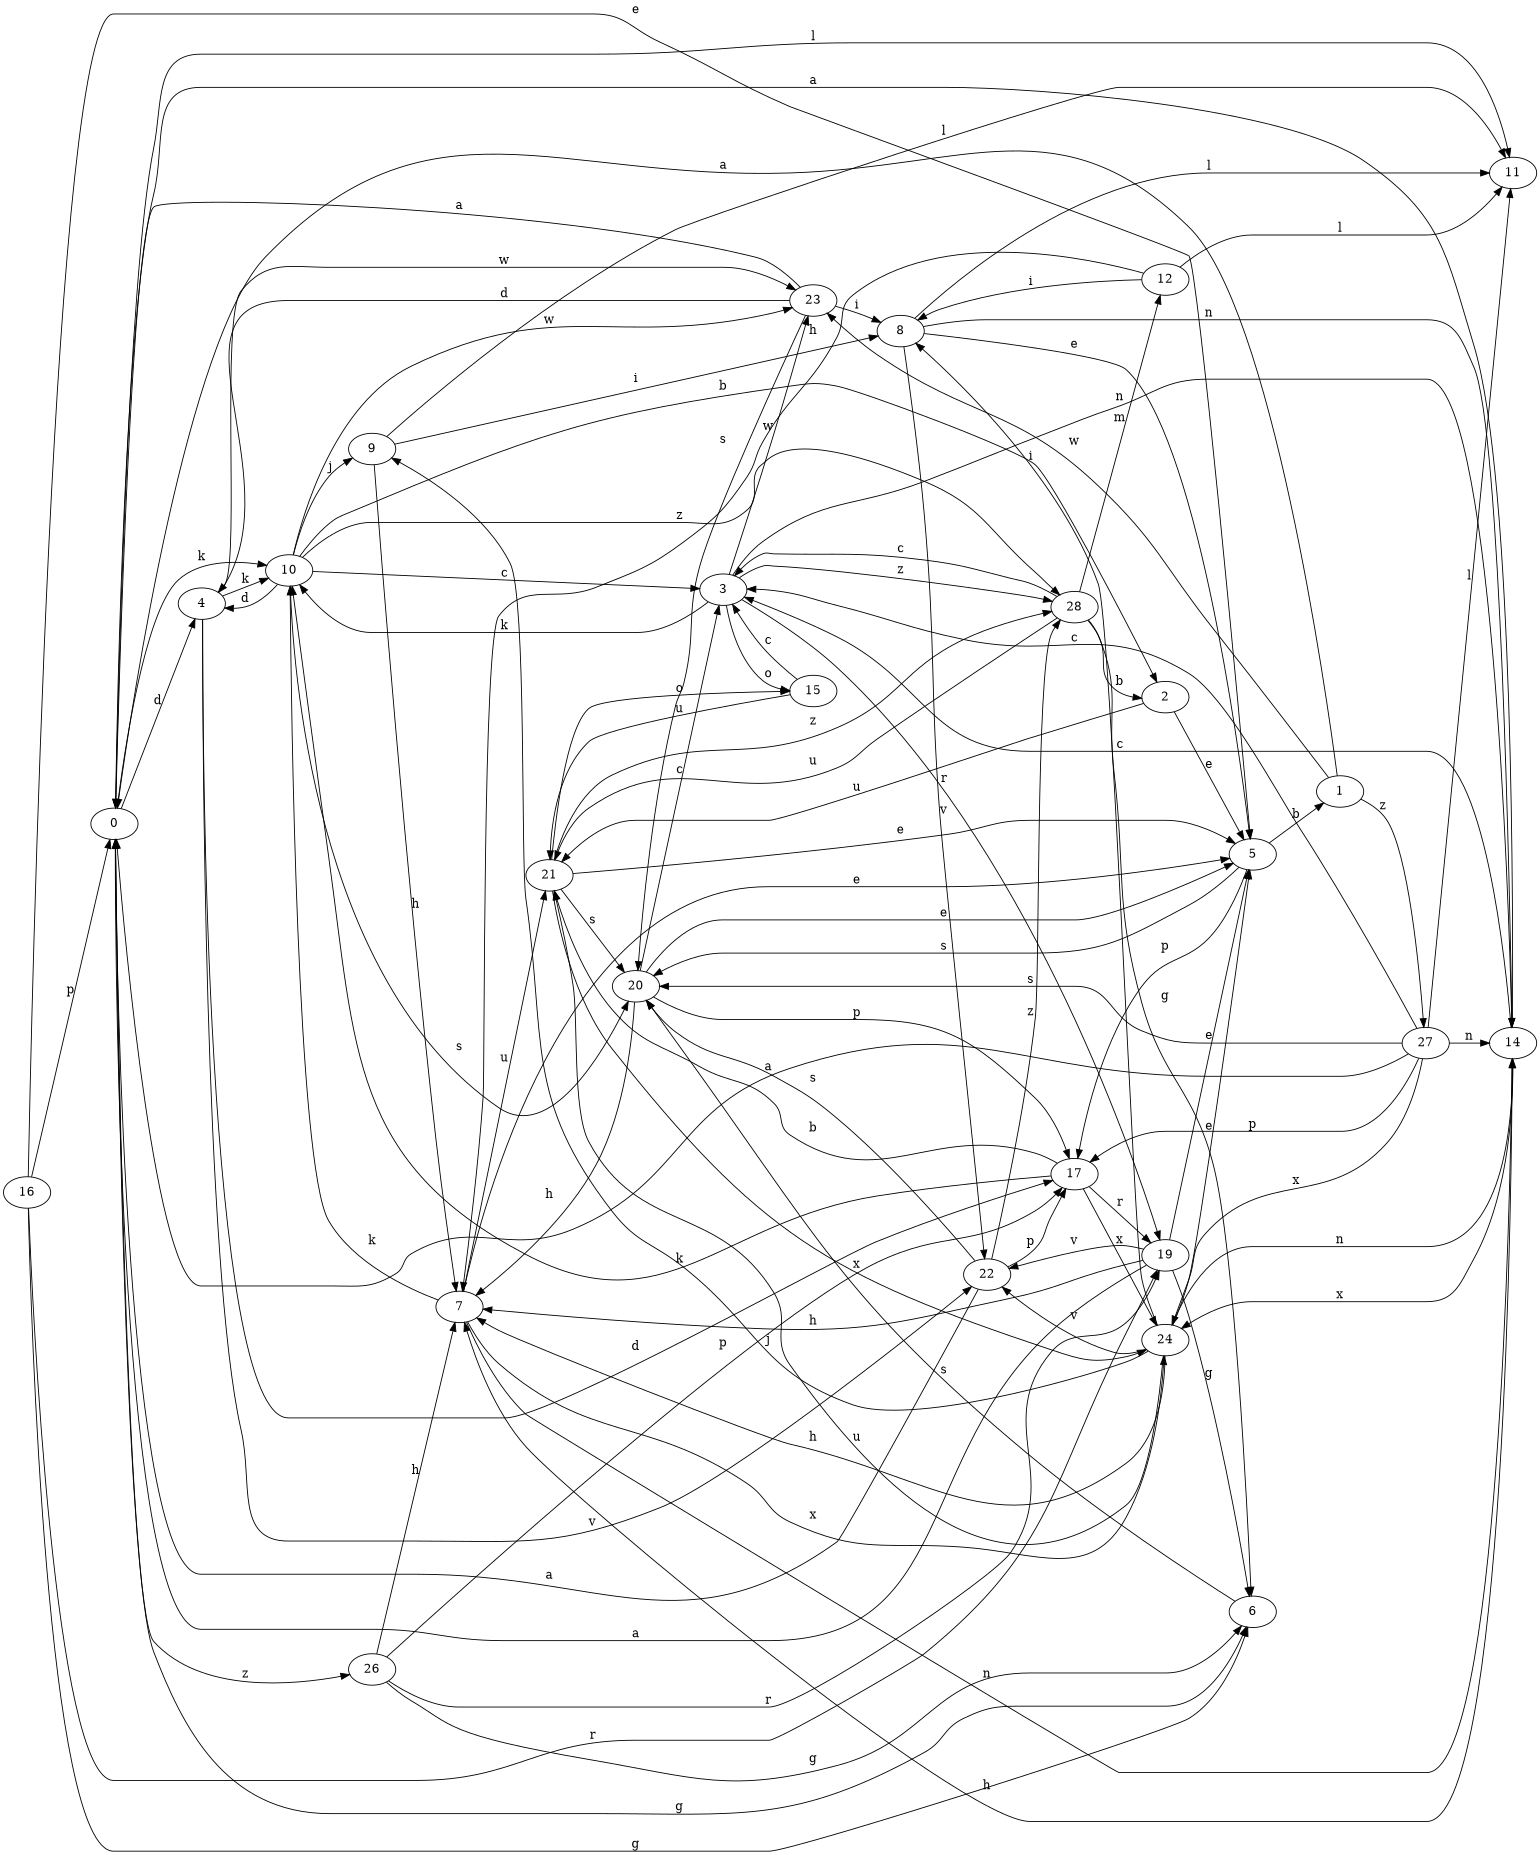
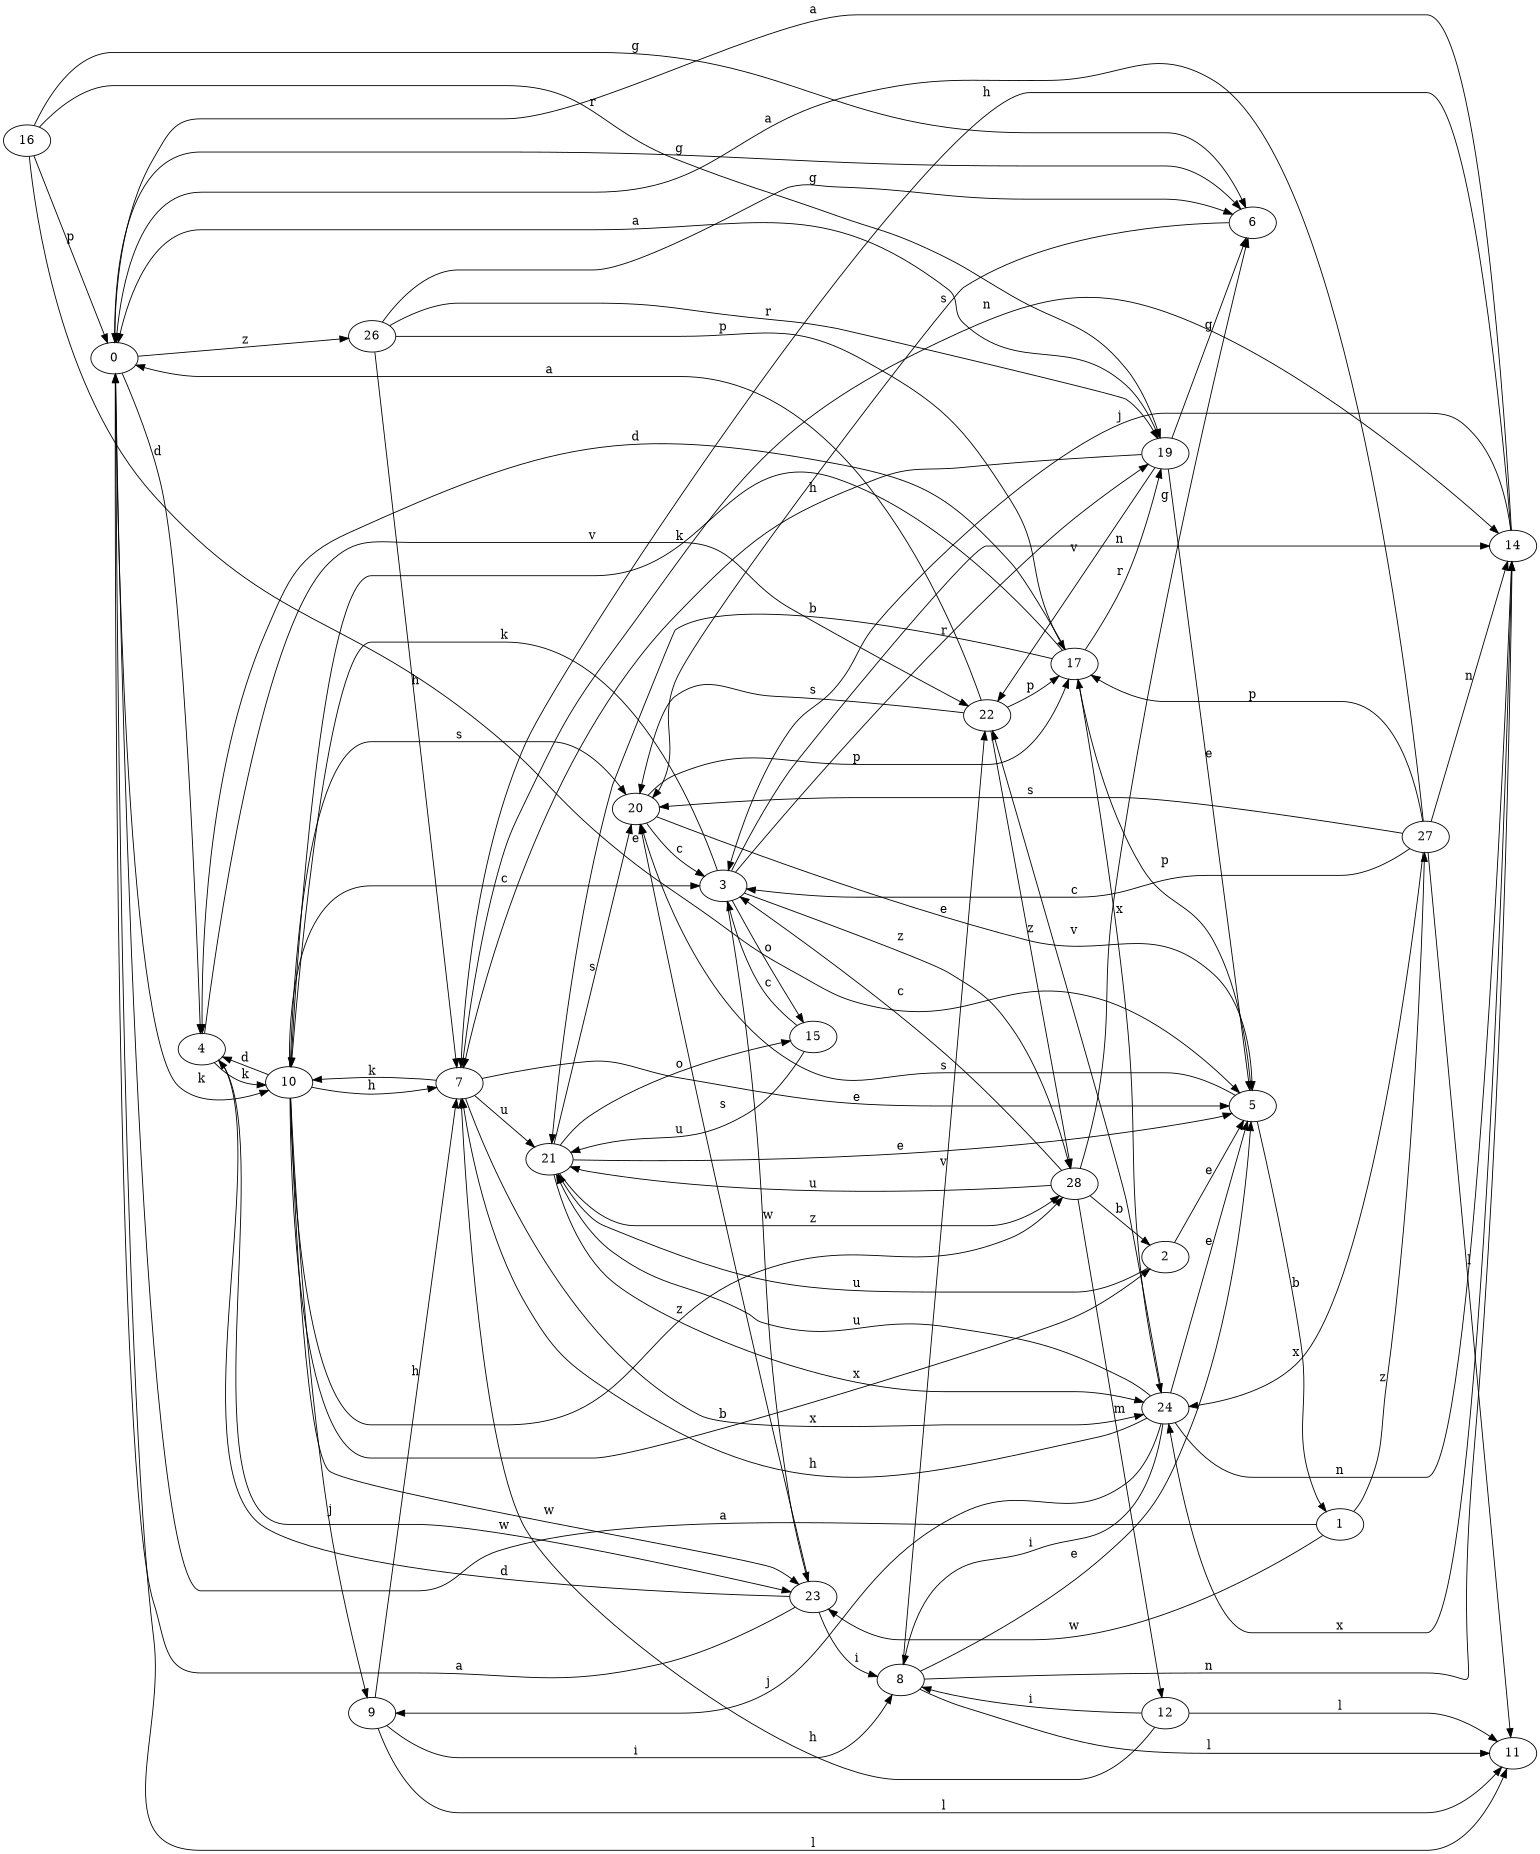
(1120, 745) -> (1120, 416)
(596, 1165) -> (370, 1094)
(286, 1415) -> (477, 479)
